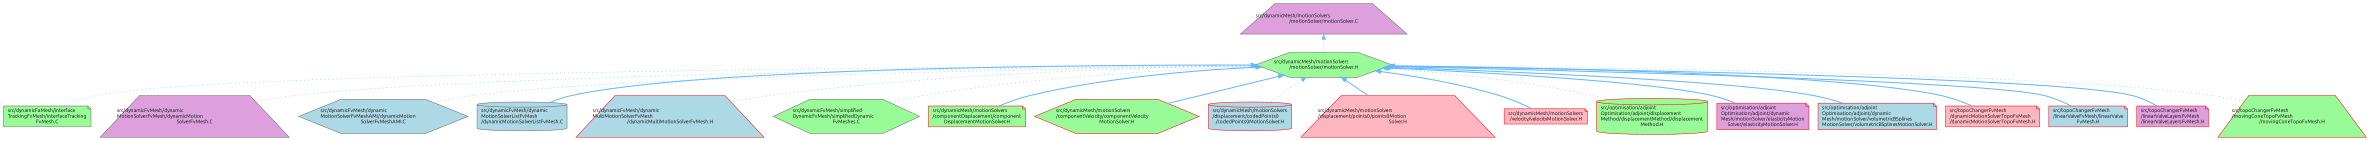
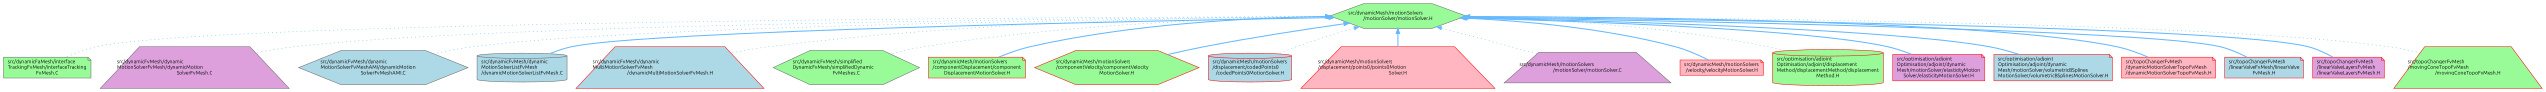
(1324, 46) -> (1489, 41)
